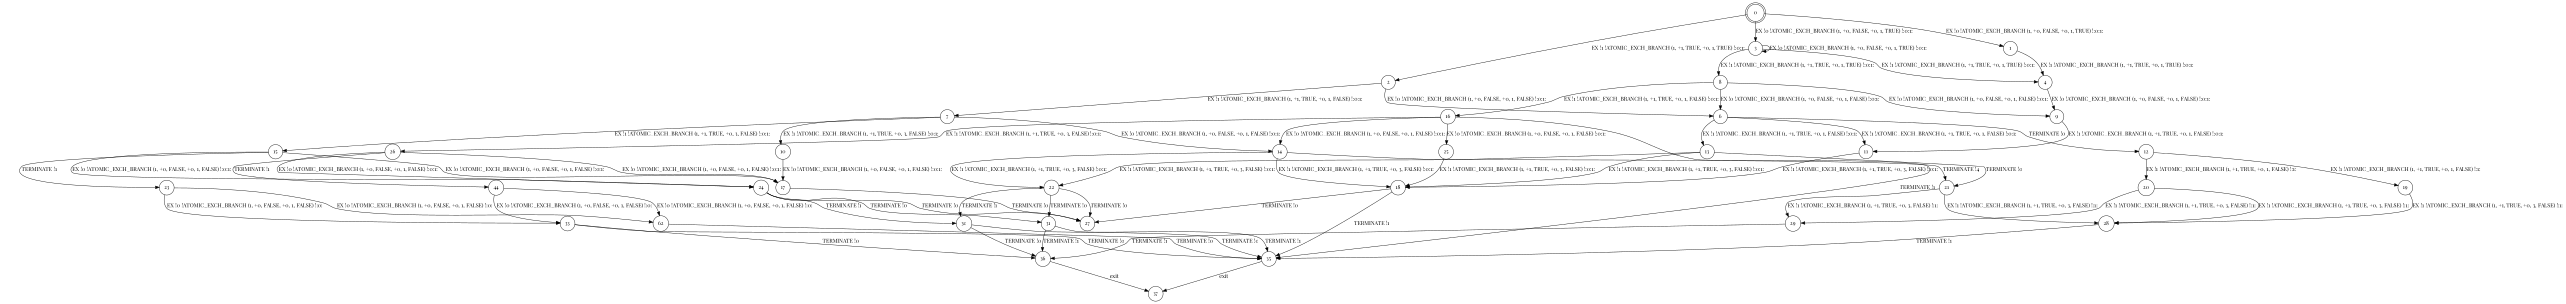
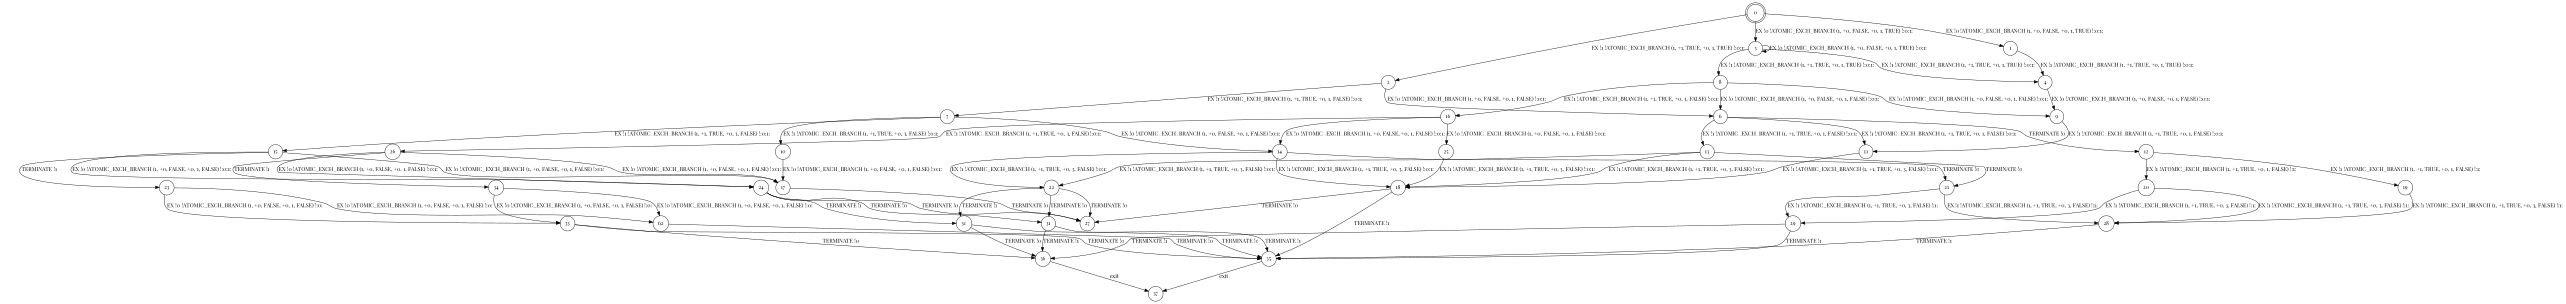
(1961, 170) -> (1961, 170)
(496, 188) -> (496, 188)
(1846, 188) -> (1578, 255)
